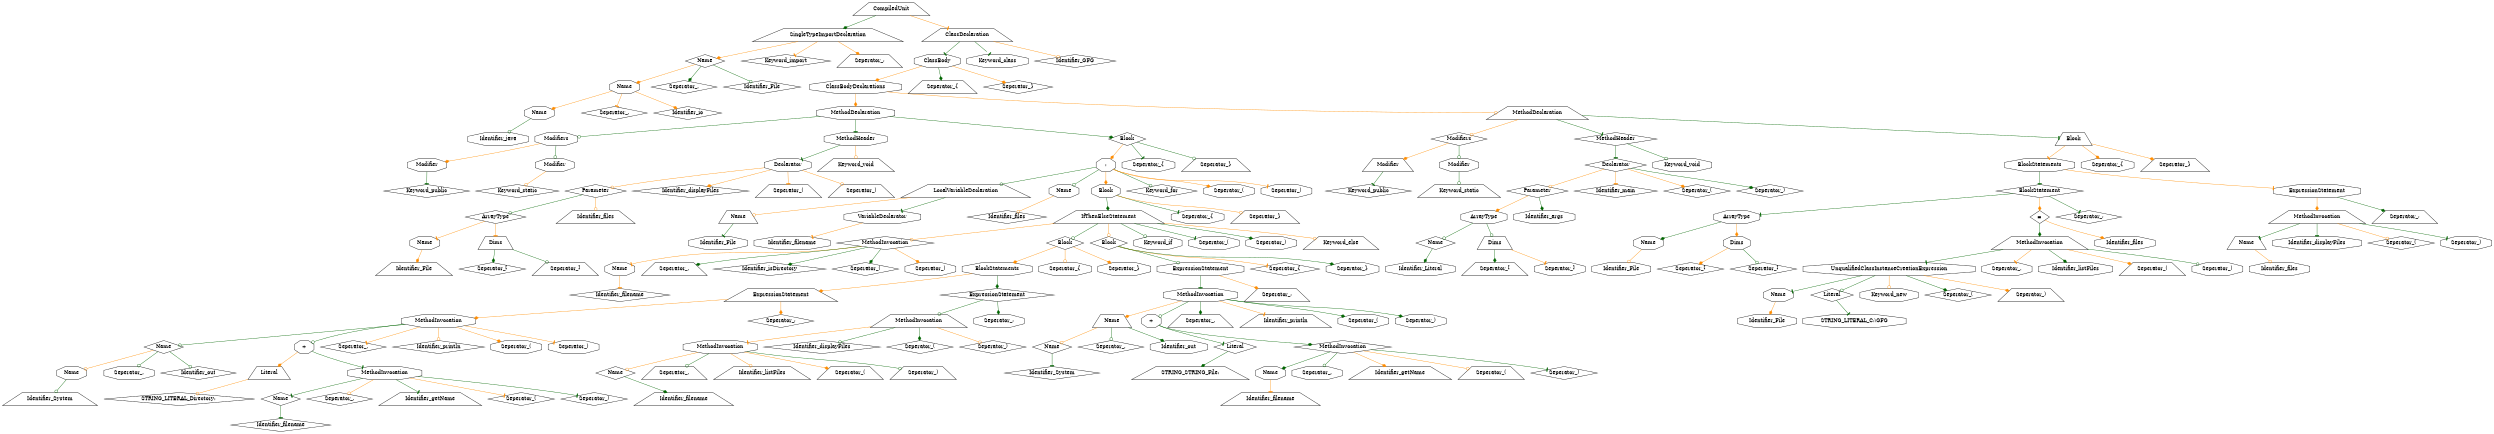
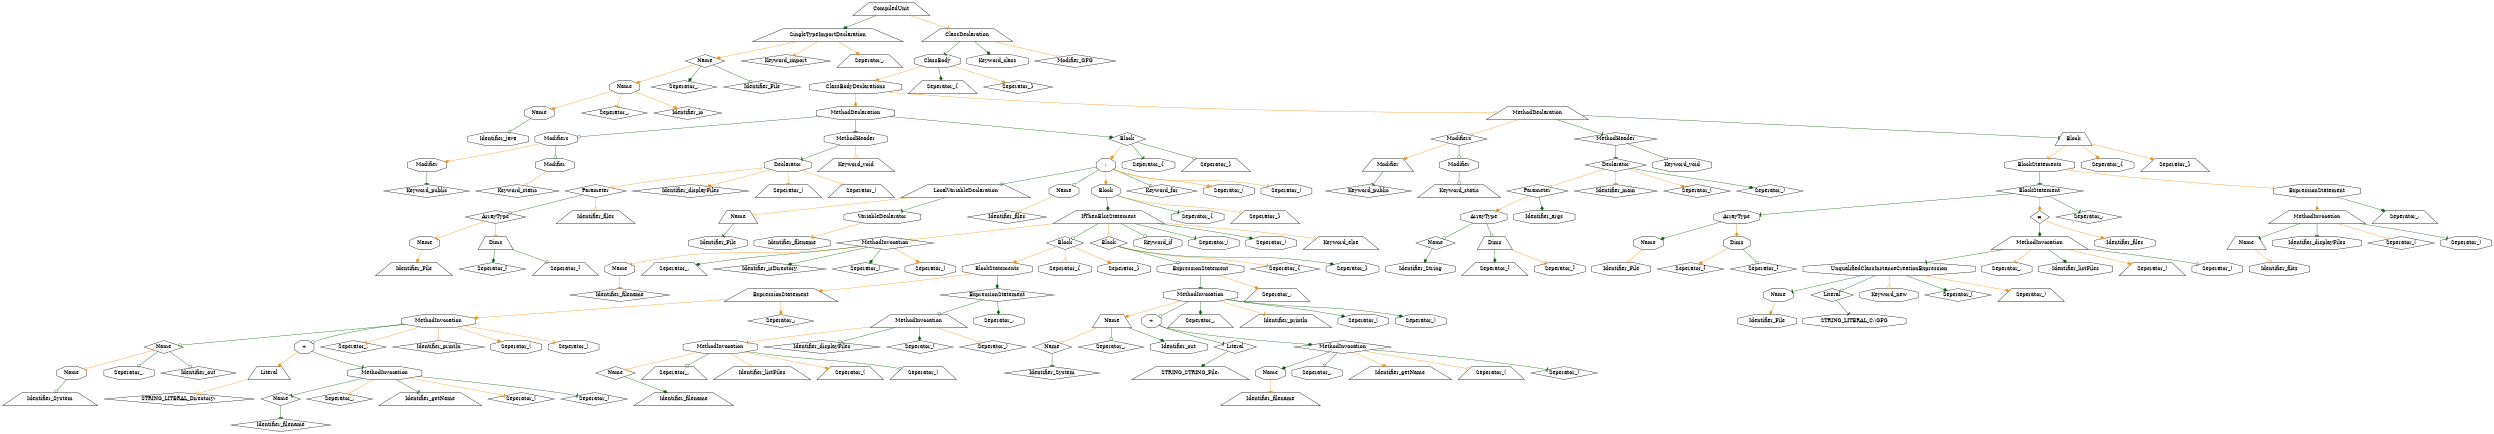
(981, 47) -> (981, 47)
(1075, 61) -> (1075, 61)
(1420, 269) -> (1420, 269)
